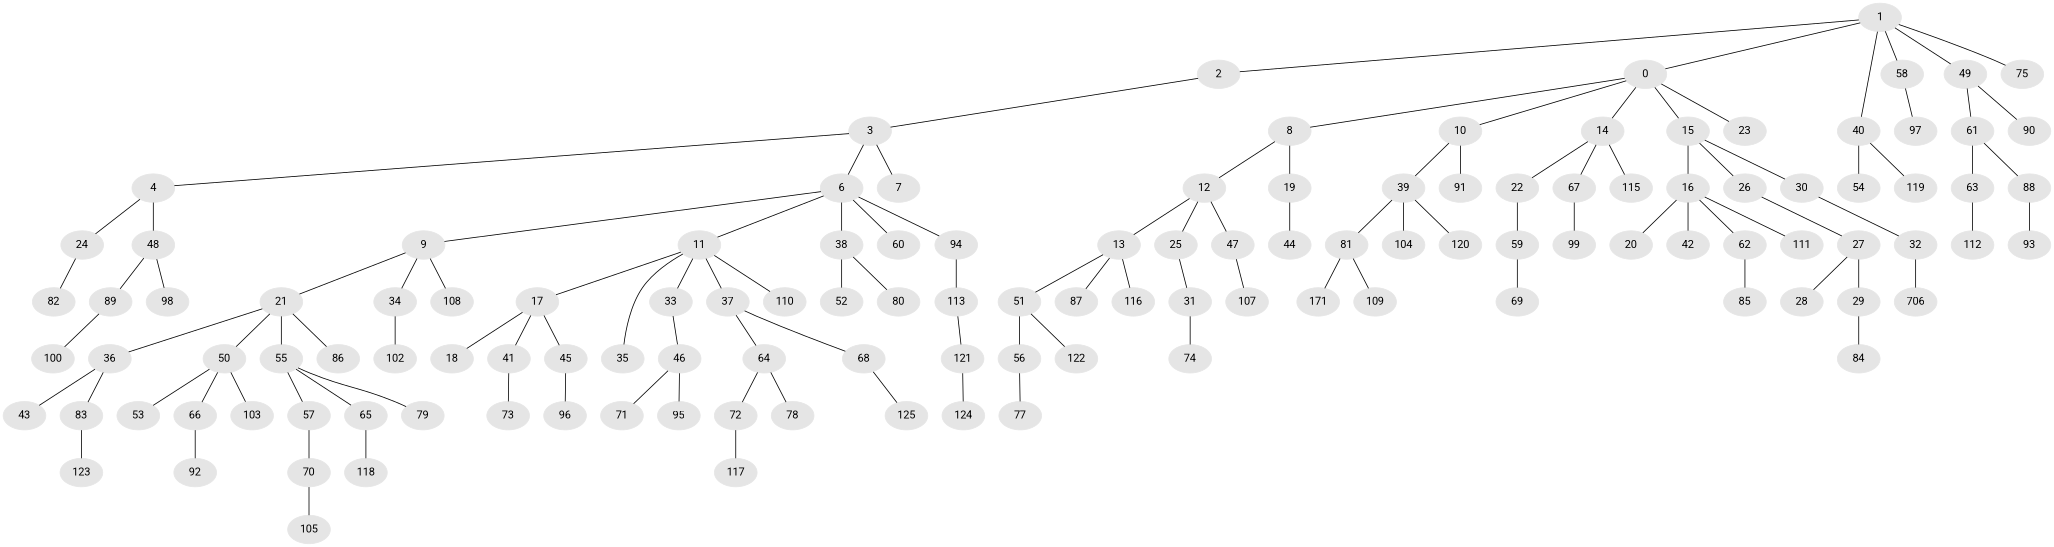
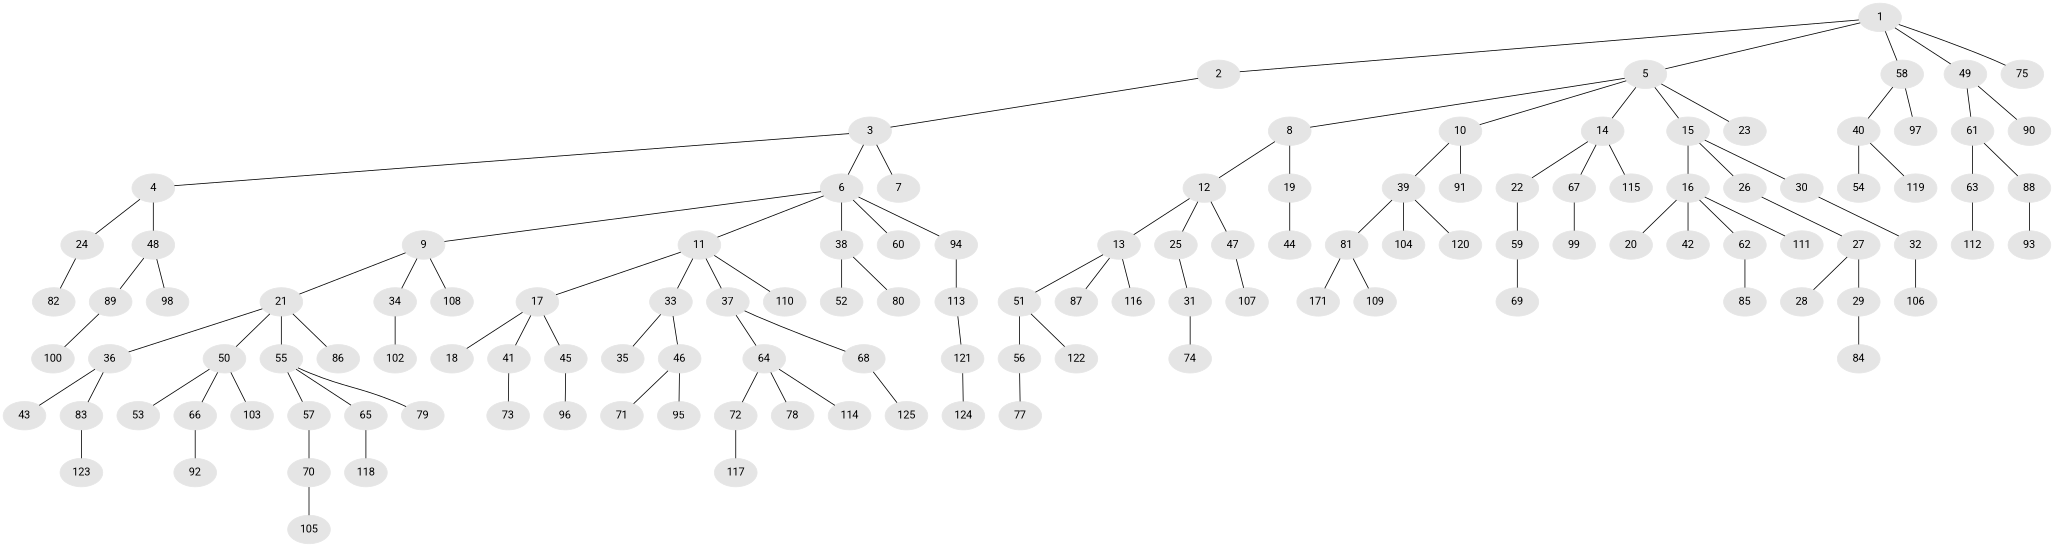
(1645, 74) -> (1645, 74)
(1869, 74) -> (1880, 103)
(641, 291) -> (647, 330)
(1916, 302) -> (1916, 302)
none -> (850, 416)
